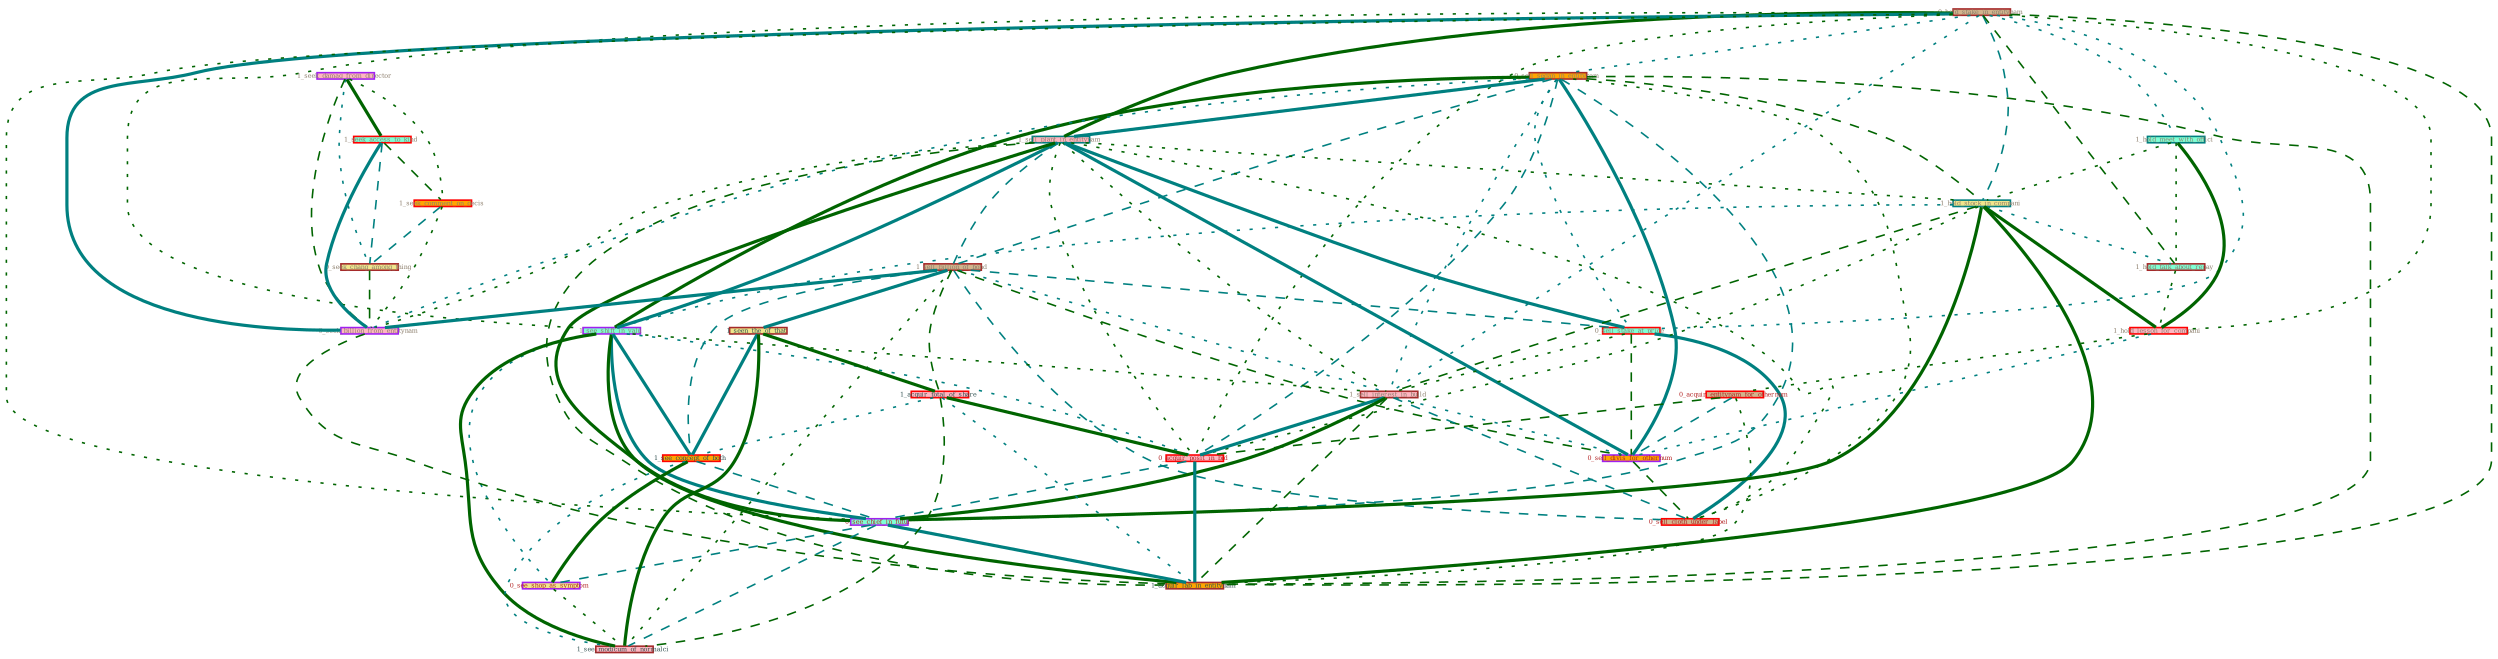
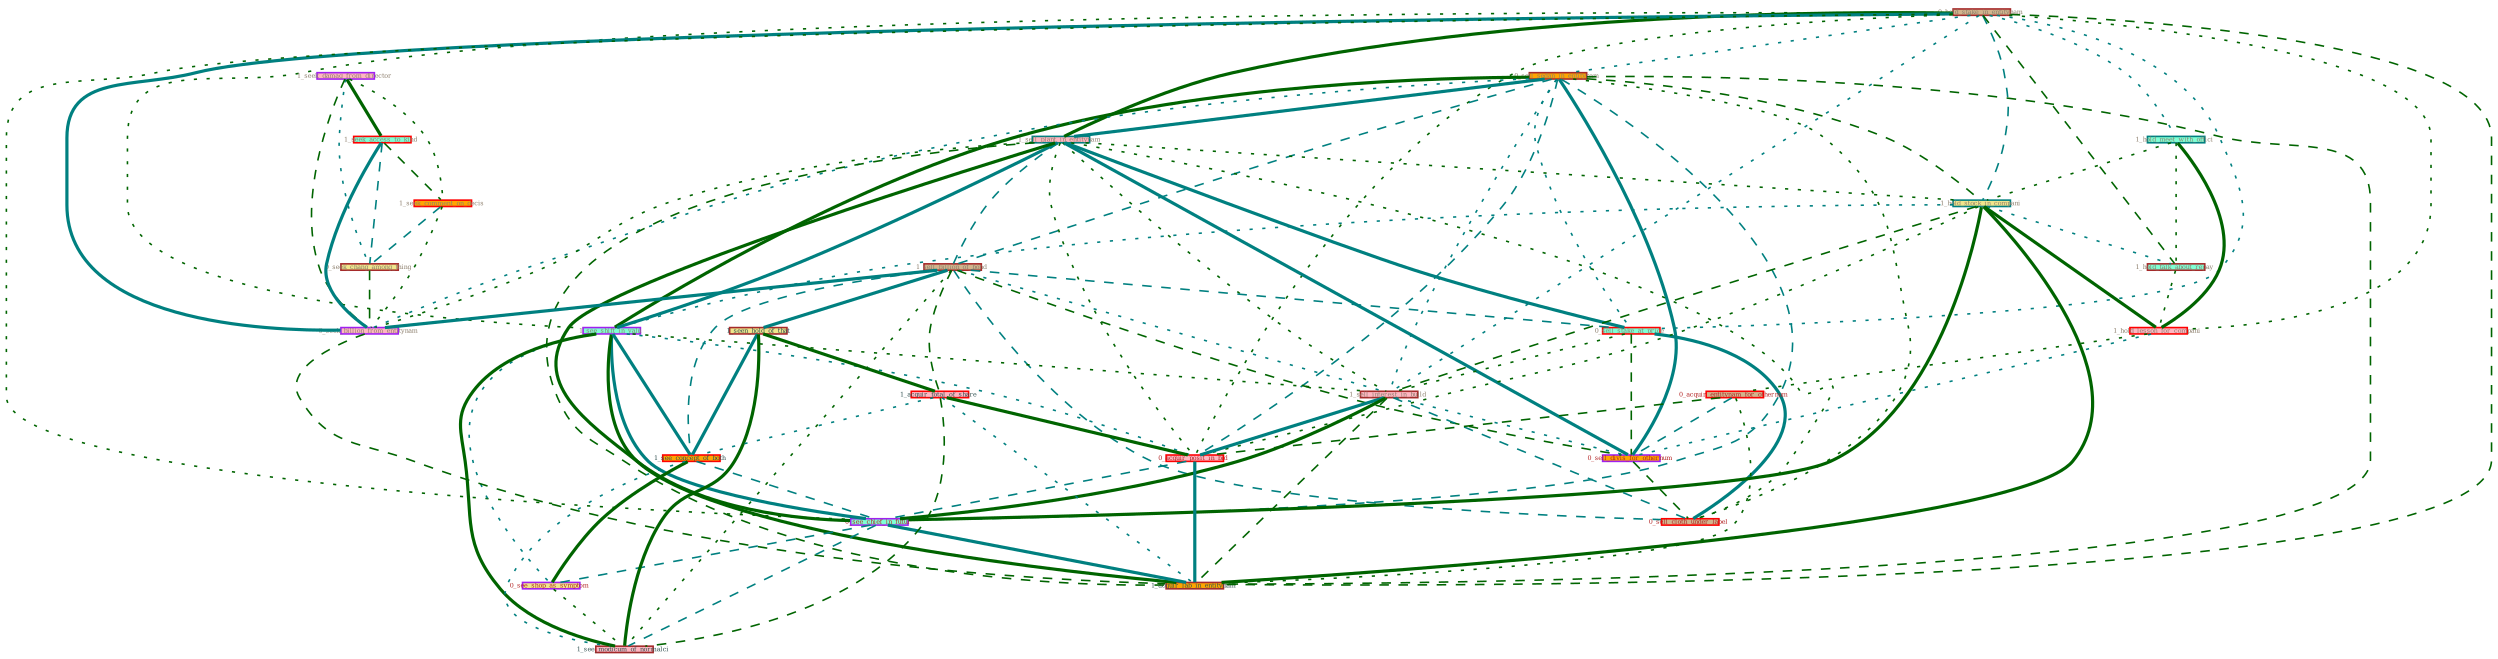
(758, 331) -> (758, 331)
